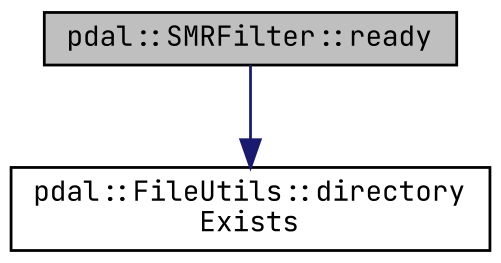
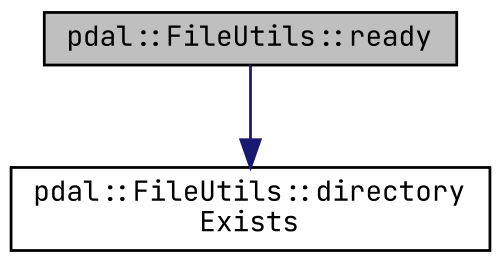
(251, 39) -> (251, 39)
